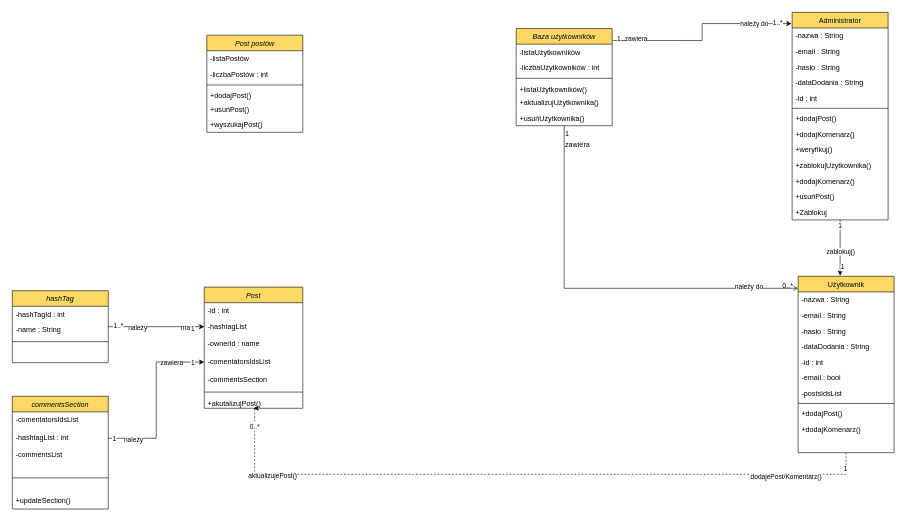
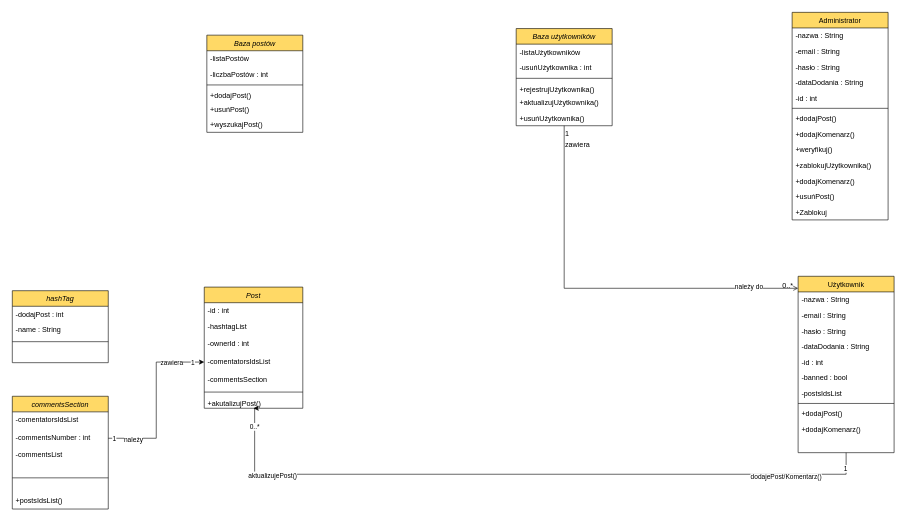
(658, 40) -> none
(255, 43) -> (255, 43)
(563, 68) -> (559, 68)
(557, 89) -> (565, 89)
(840, 262) -> none
(44, 314) -> (44, 314)
(138, 327) -> none
(235, 343) -> (232, 343)
(822, 378) -> (826, 378)
(47, 438) -> (54, 438)
(524, 474) -> (524, 474)
(47, 500) -> (45, 500)
